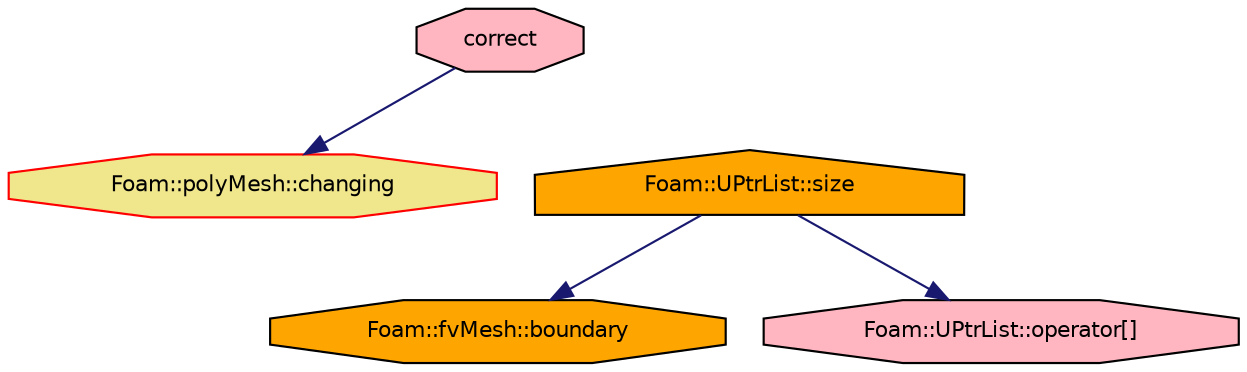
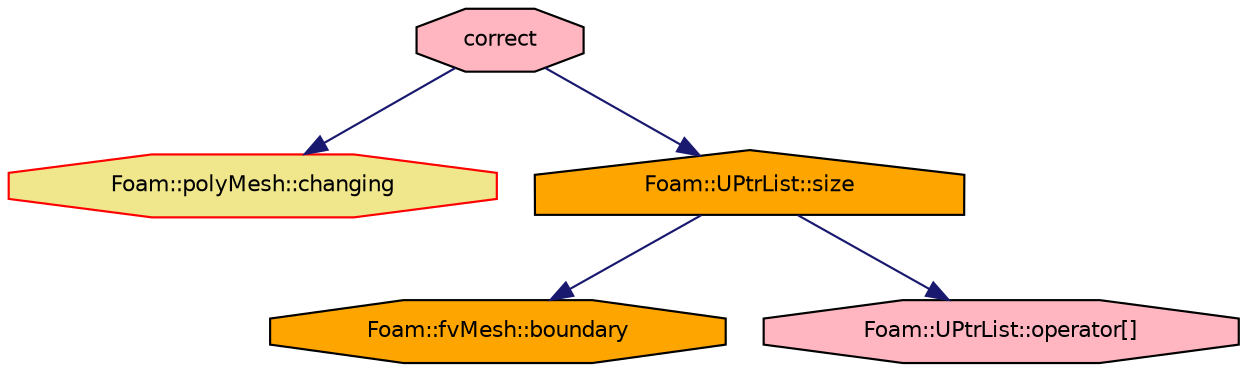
none -> (613, 106)
